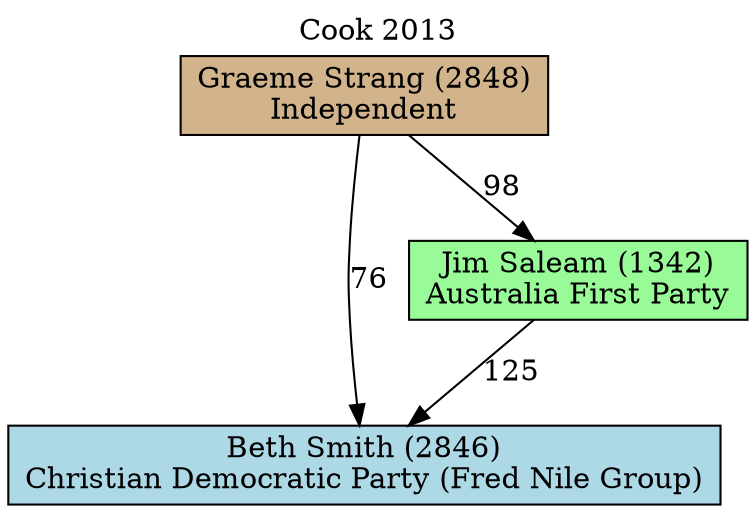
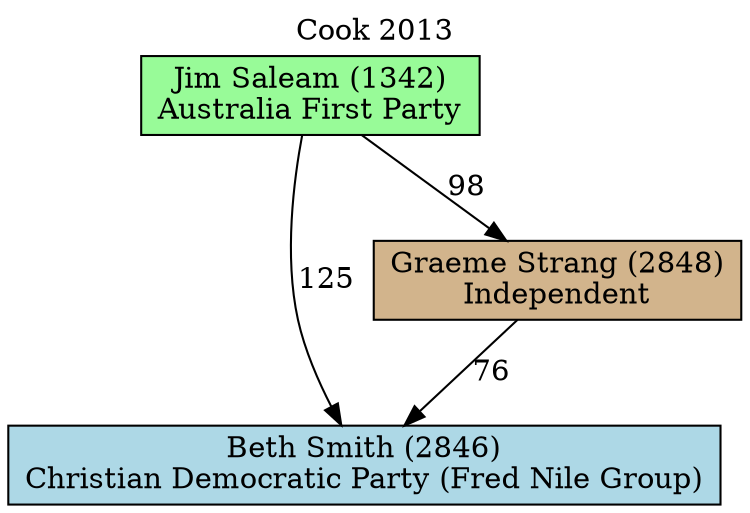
(463, 181) -> (425, 182)
